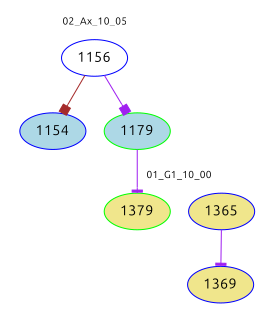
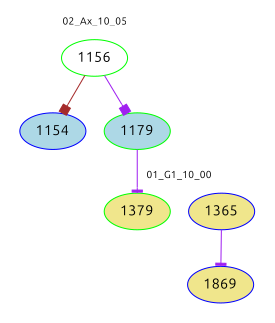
(95, 58) -> (95, 58)
(221, 285) -> (221, 285)
